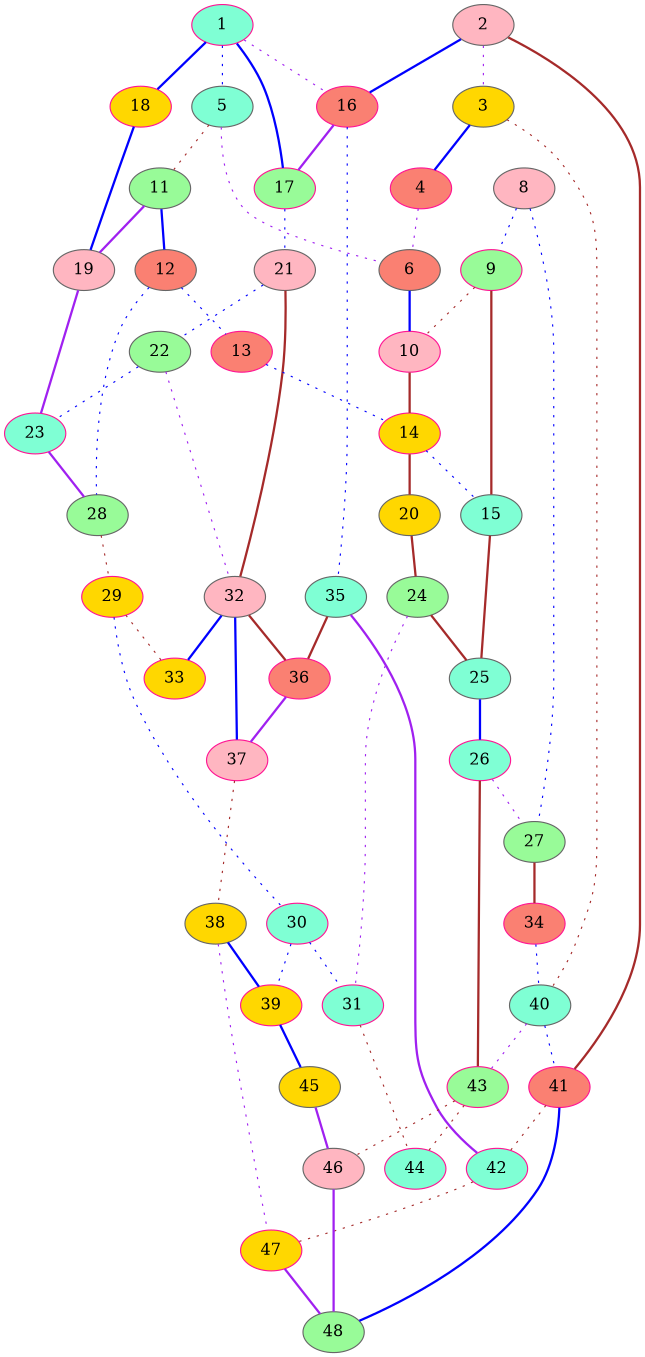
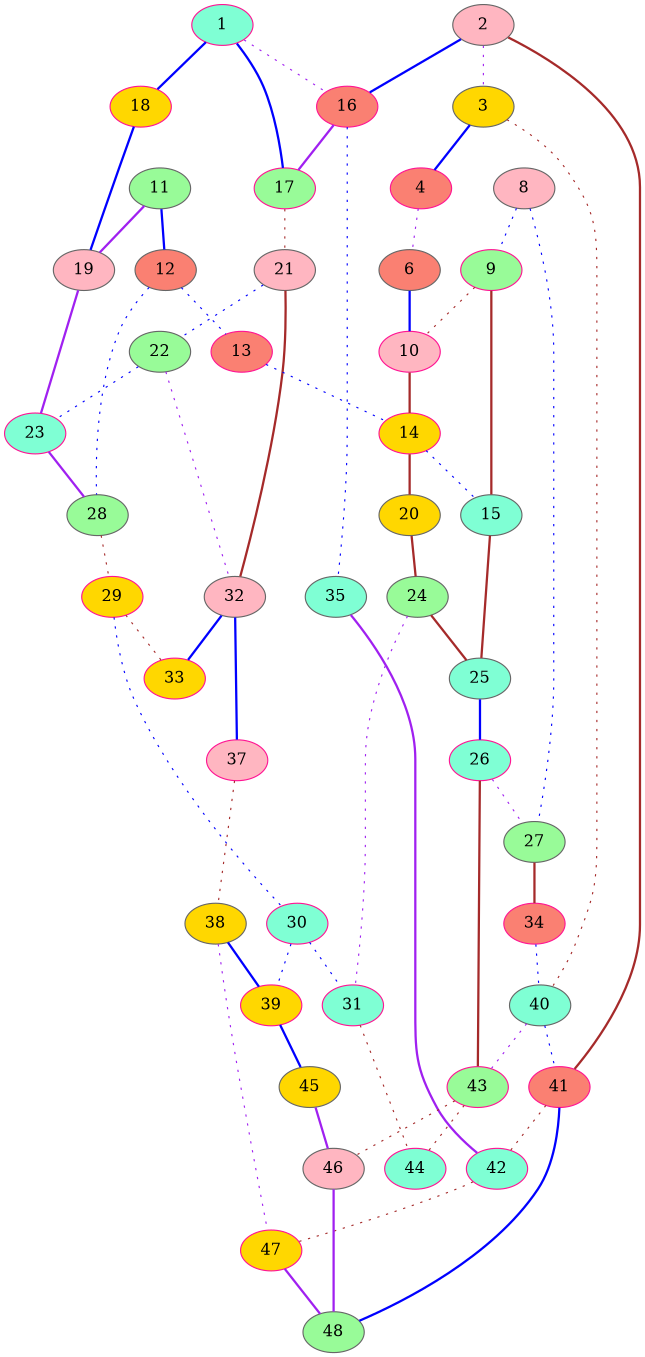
(222, 107) -> none
(285, 224) -> (285, 229)
(300, 679) -> none
